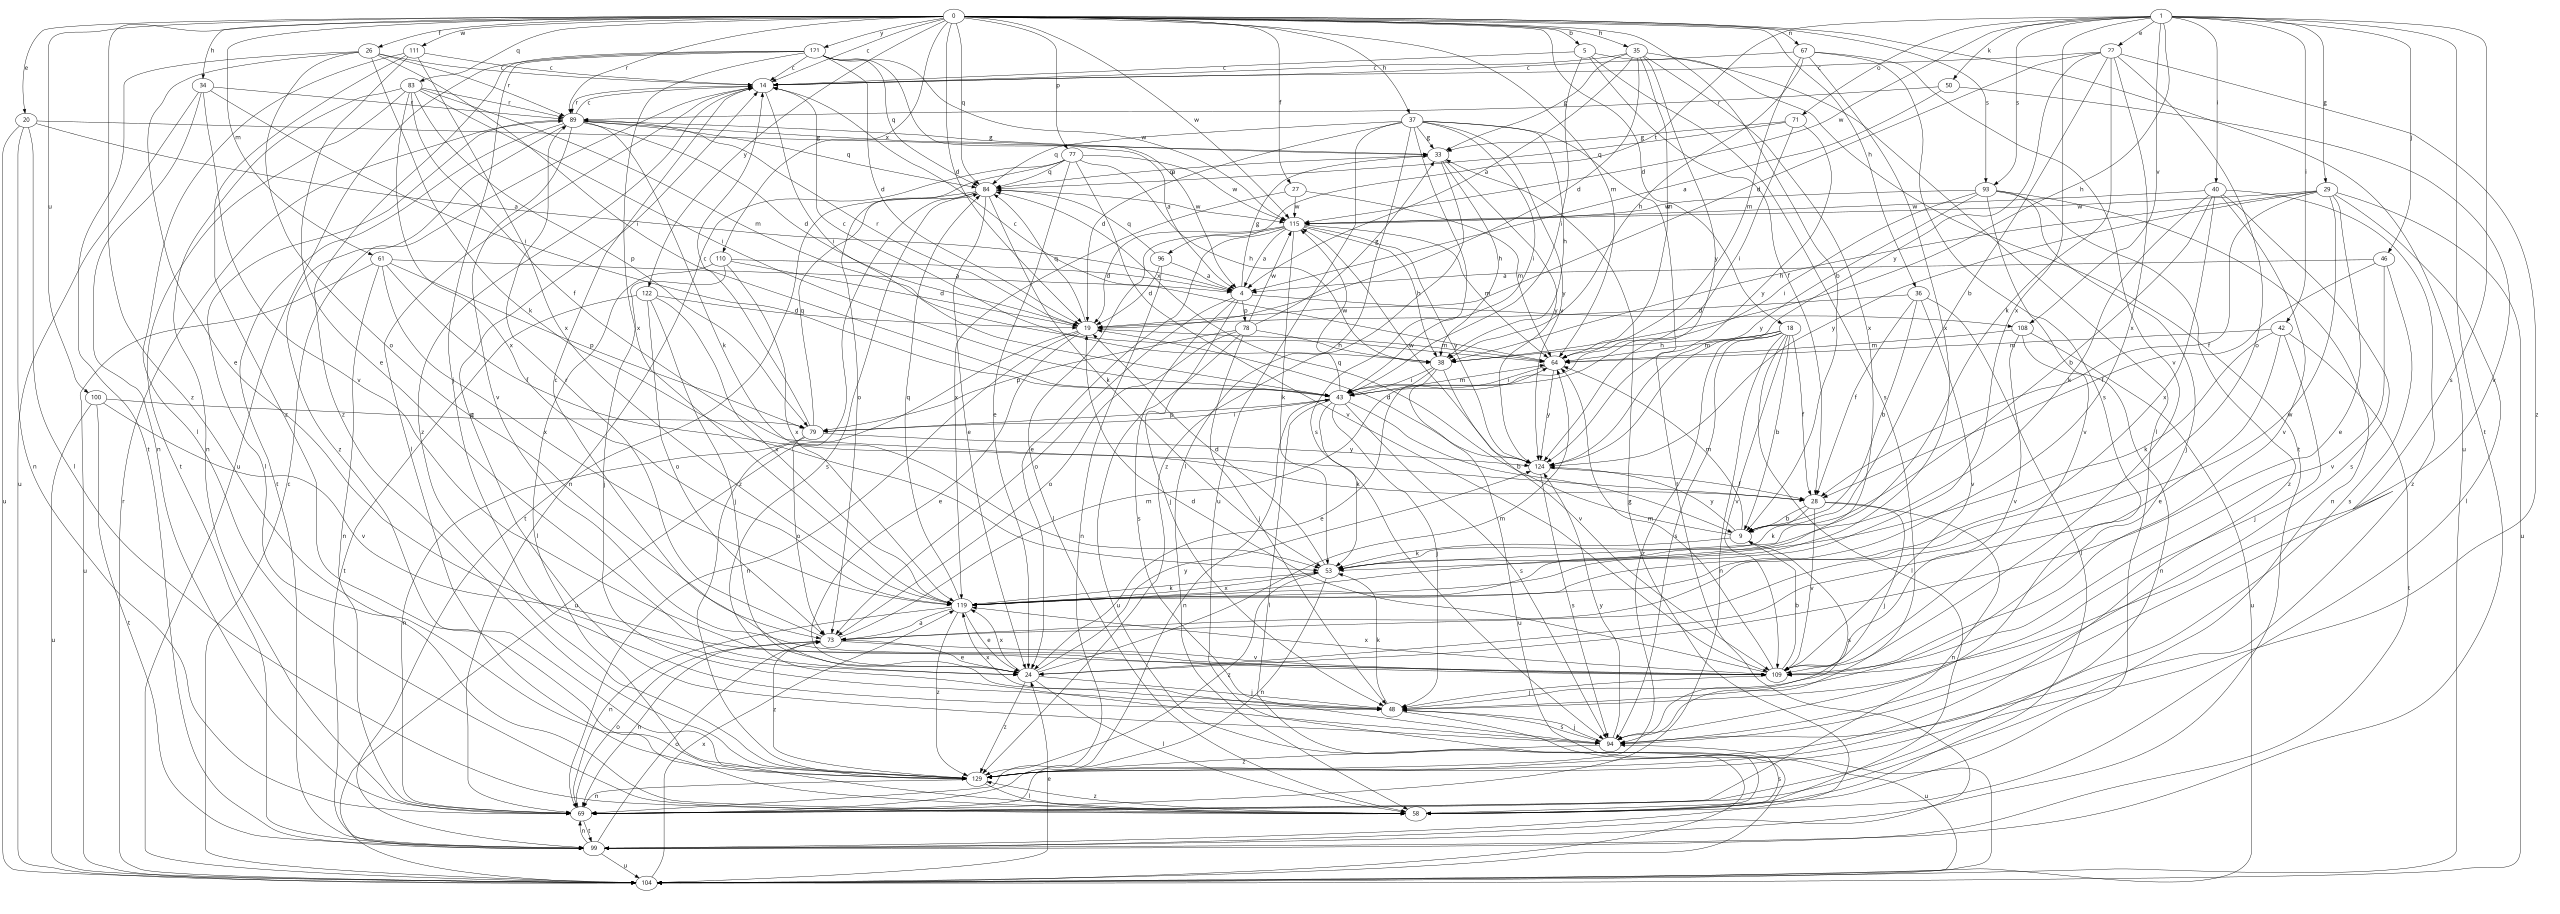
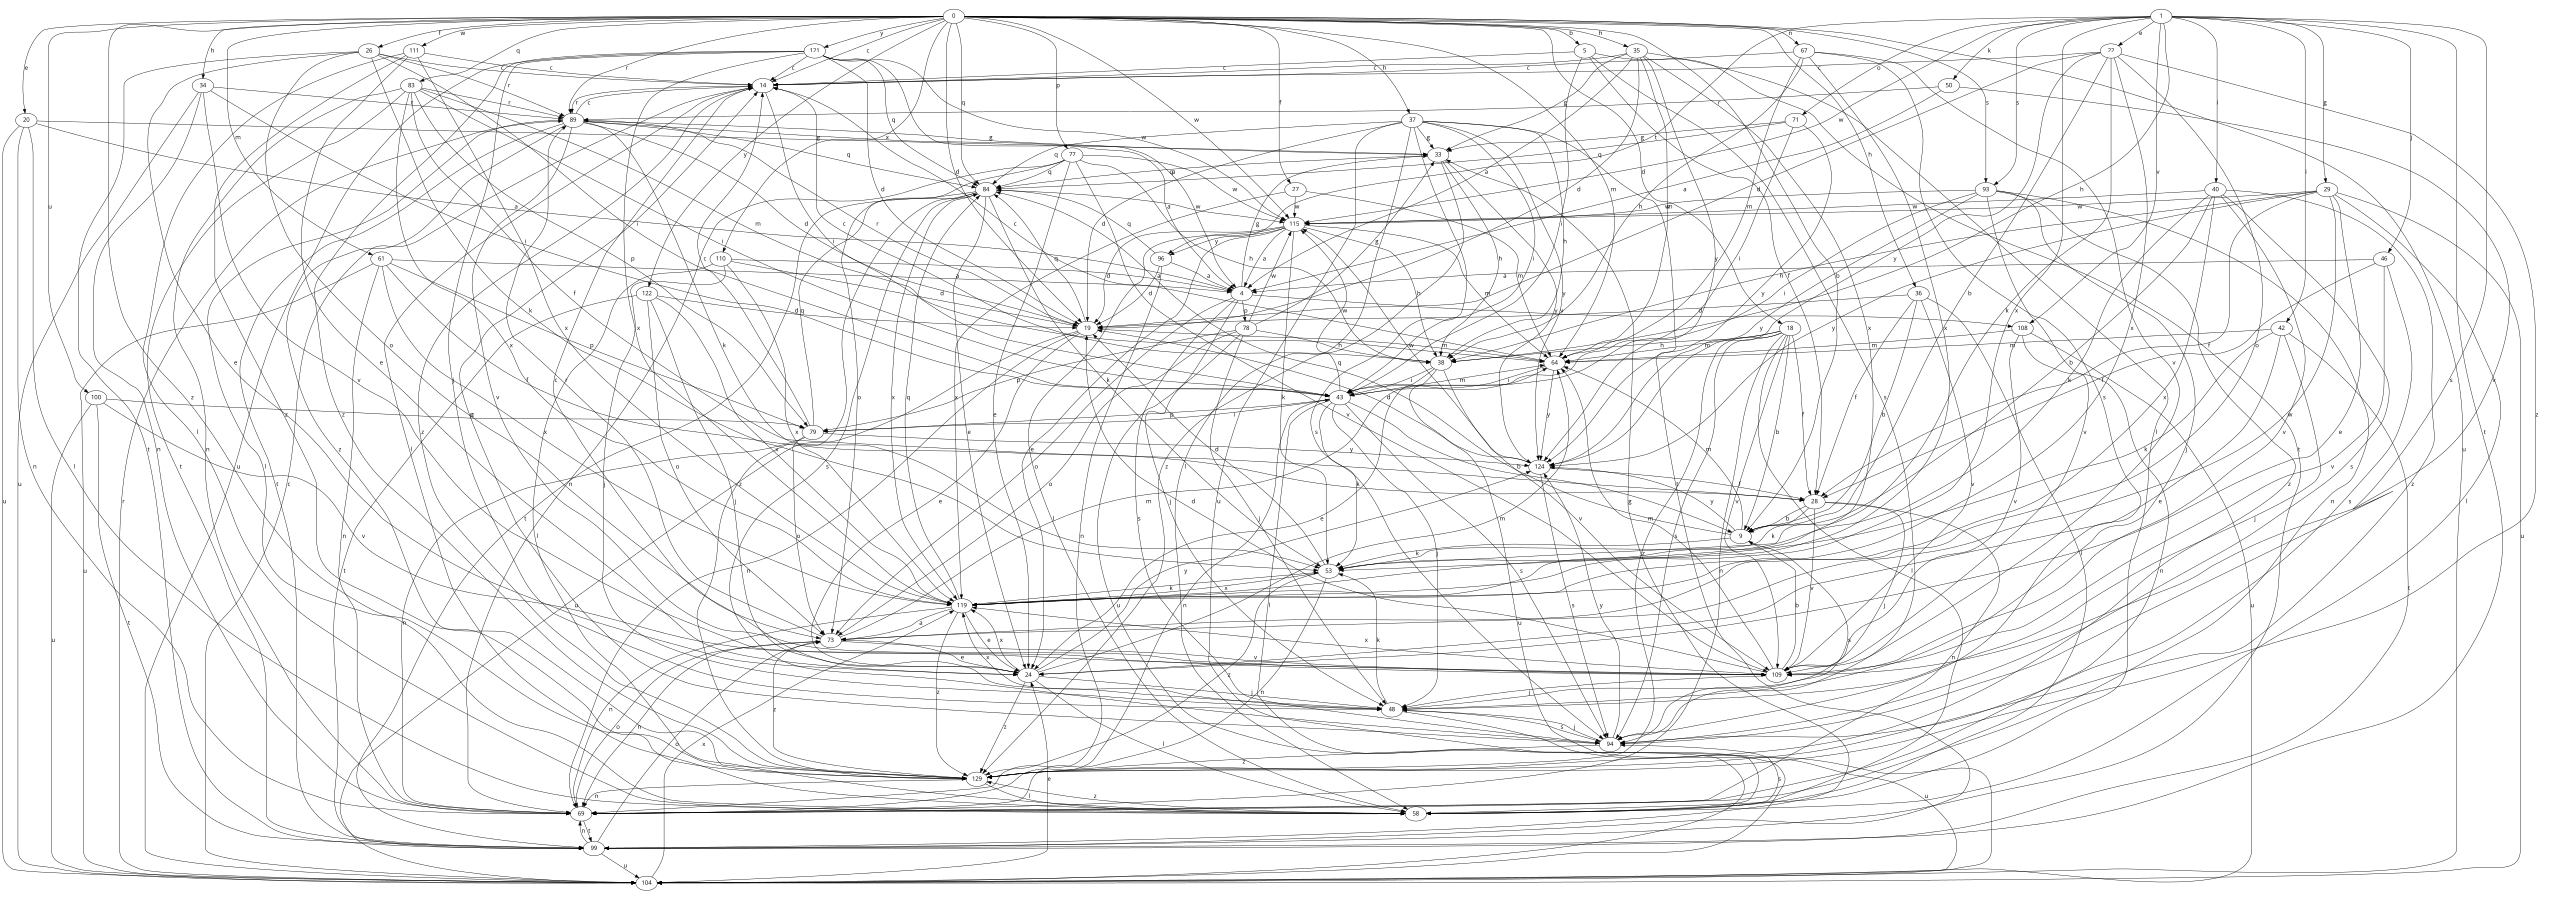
(1159, 276) -> (1159, 276)
(1442, 325) -> (1217, 238)
none -> (892, 387)
